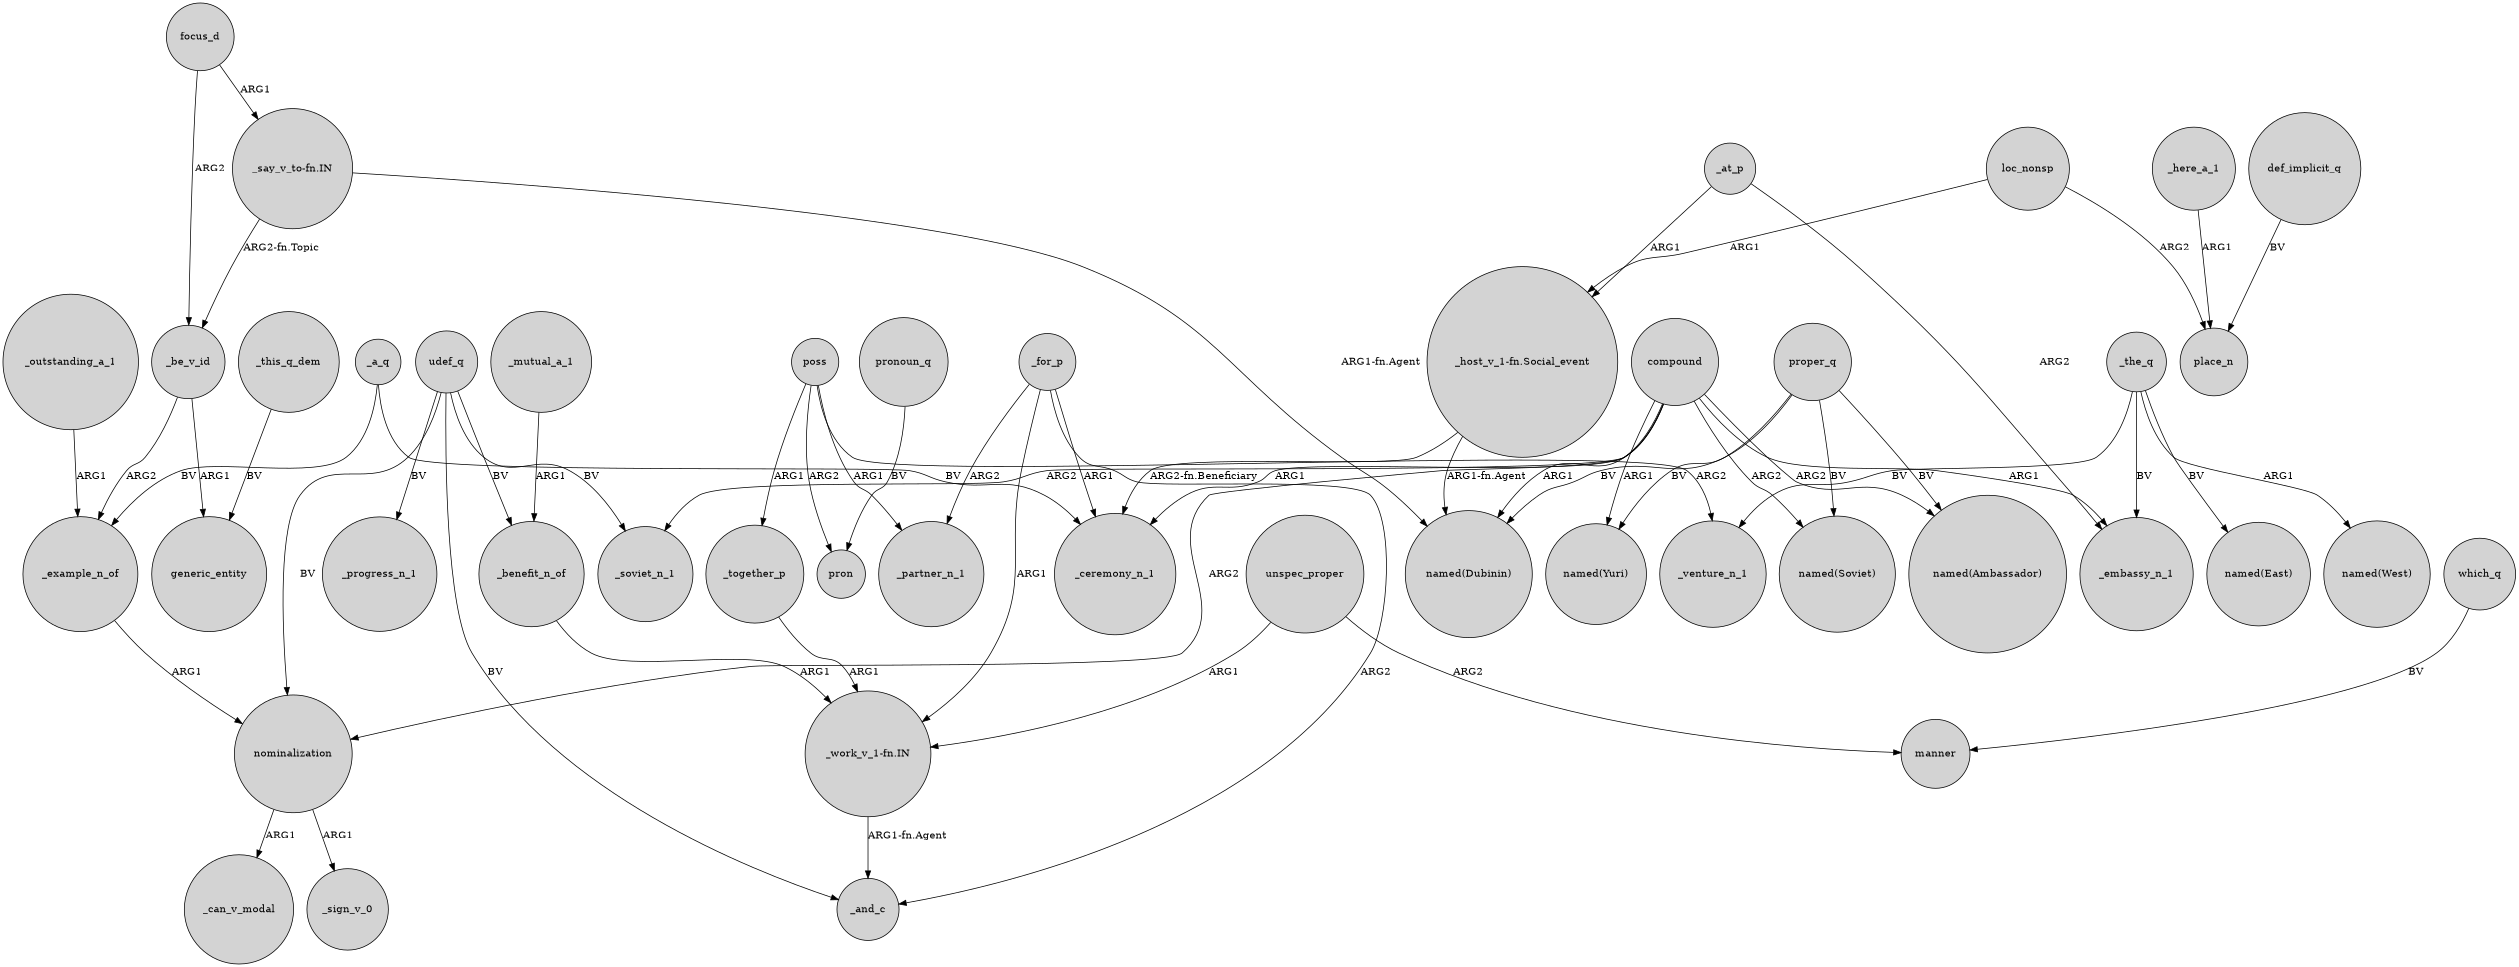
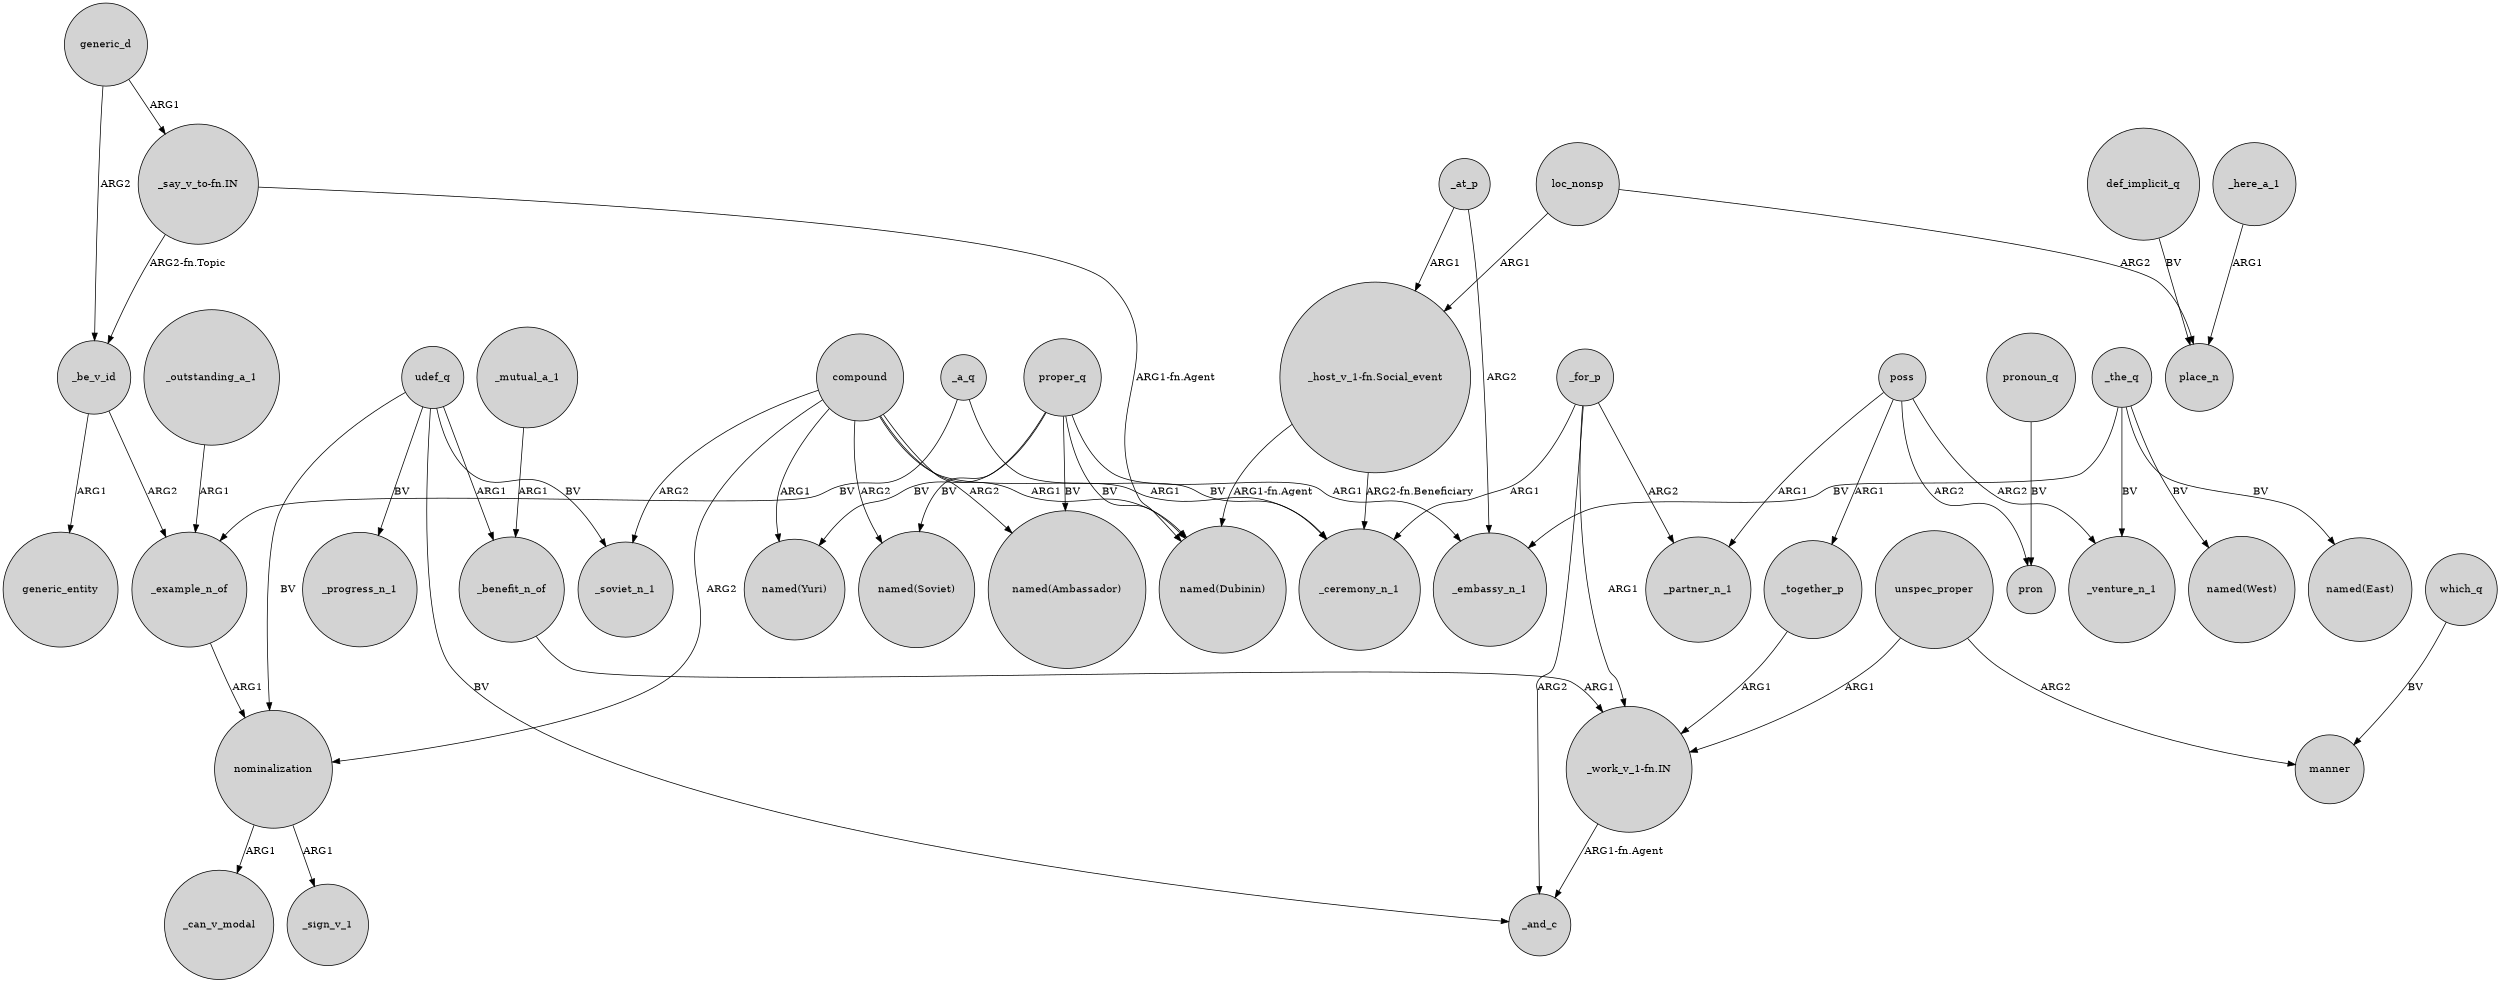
(200, 37) -> (106, 45)
(289, 362) -> none
(1873, 468) -> (1255, 482)
(501, 476) -> (492, 492)
(2279, 476) -> (2180, 492)
(348, 909) -> (328, 925)
